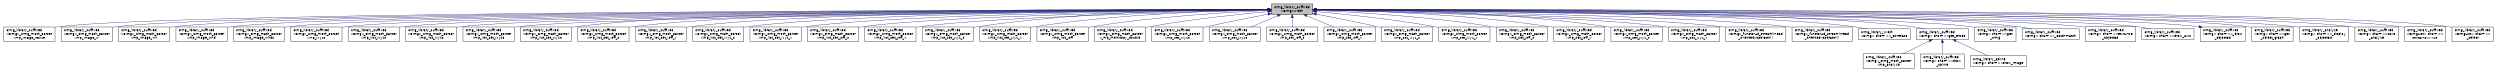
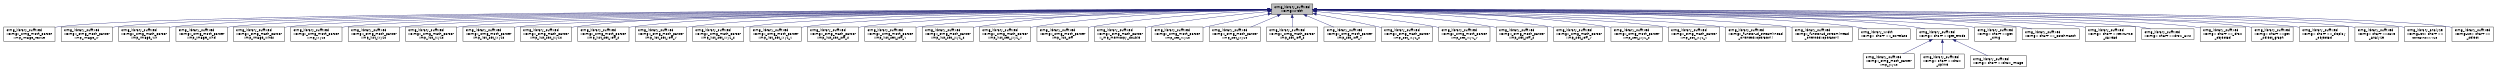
(1756, 13) -> (1758, 14)
(2110, 34) -> (2110, 34)
(2324, 34) -> (2324, 34)
(2425, 34) -> (2425, 34)
(1889, 61) -> (1889, 61)
(1998, 61) -> (1998, 61)
